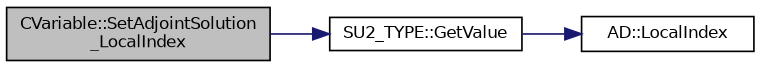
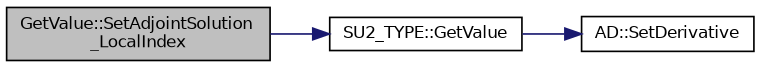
(138, 34) -> (138, 34)
(668, 34) -> (668, 34)
